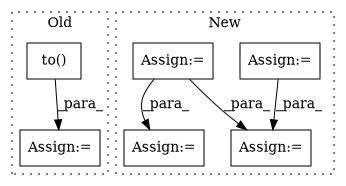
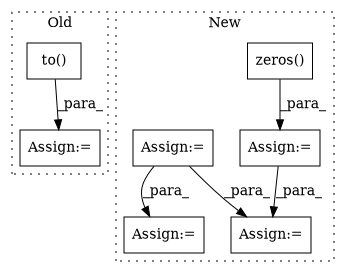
none -> (280, 61)
